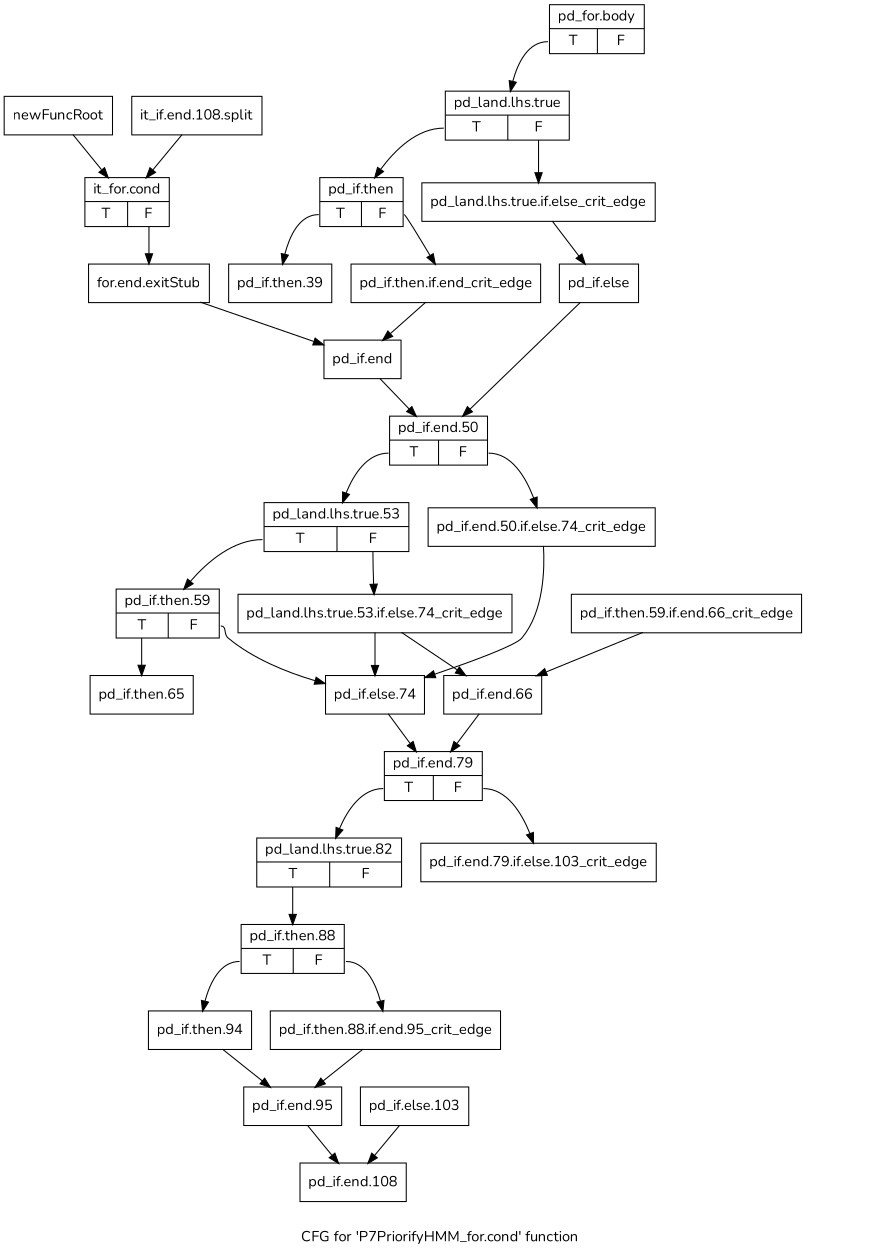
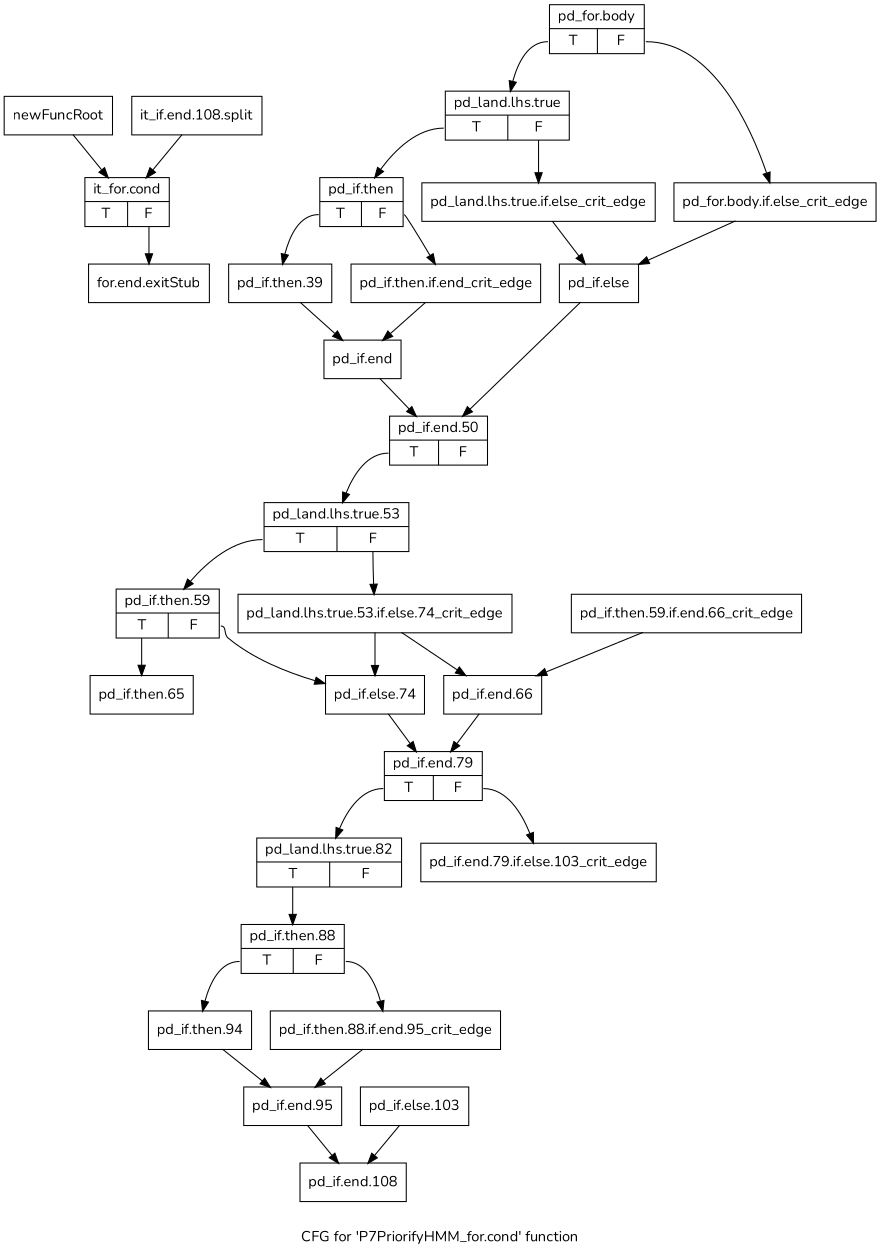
none -> (775, 202)
(257, 322) -> (317, 318)
(542, 527) -> none
